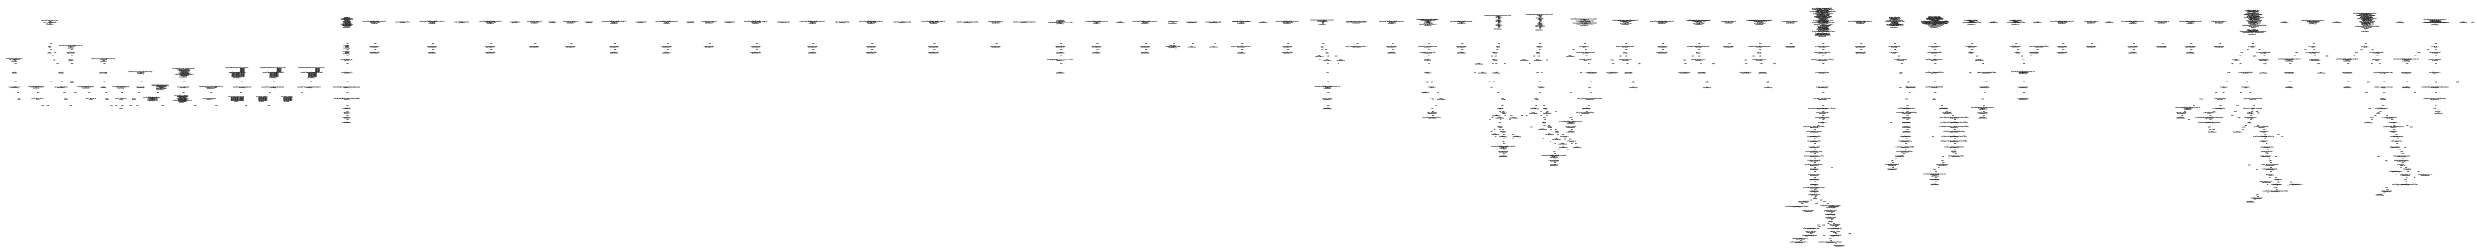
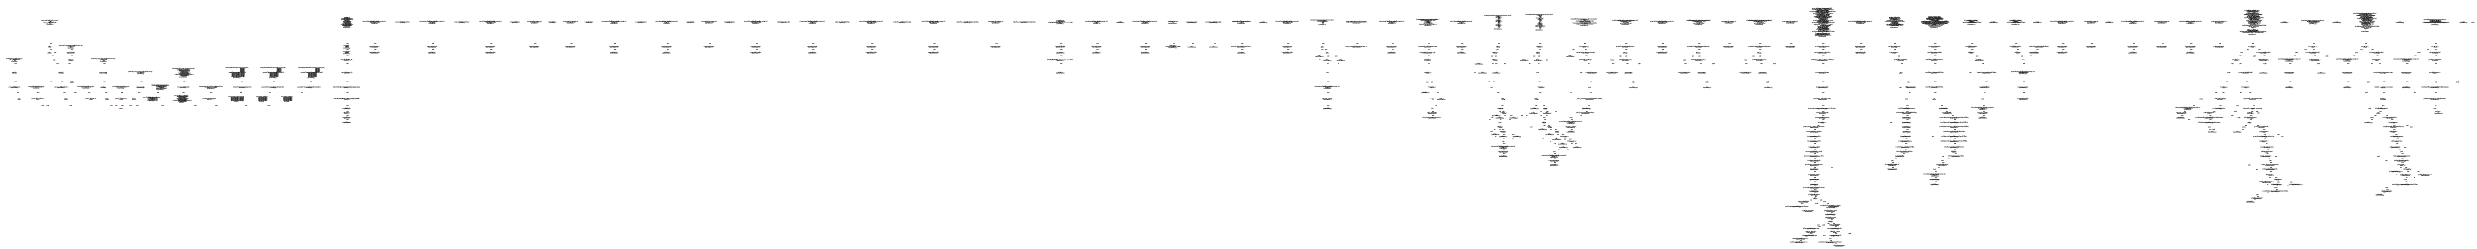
(71, 71) -> (66, 66)
(1541, 73) -> (1538, 66)
